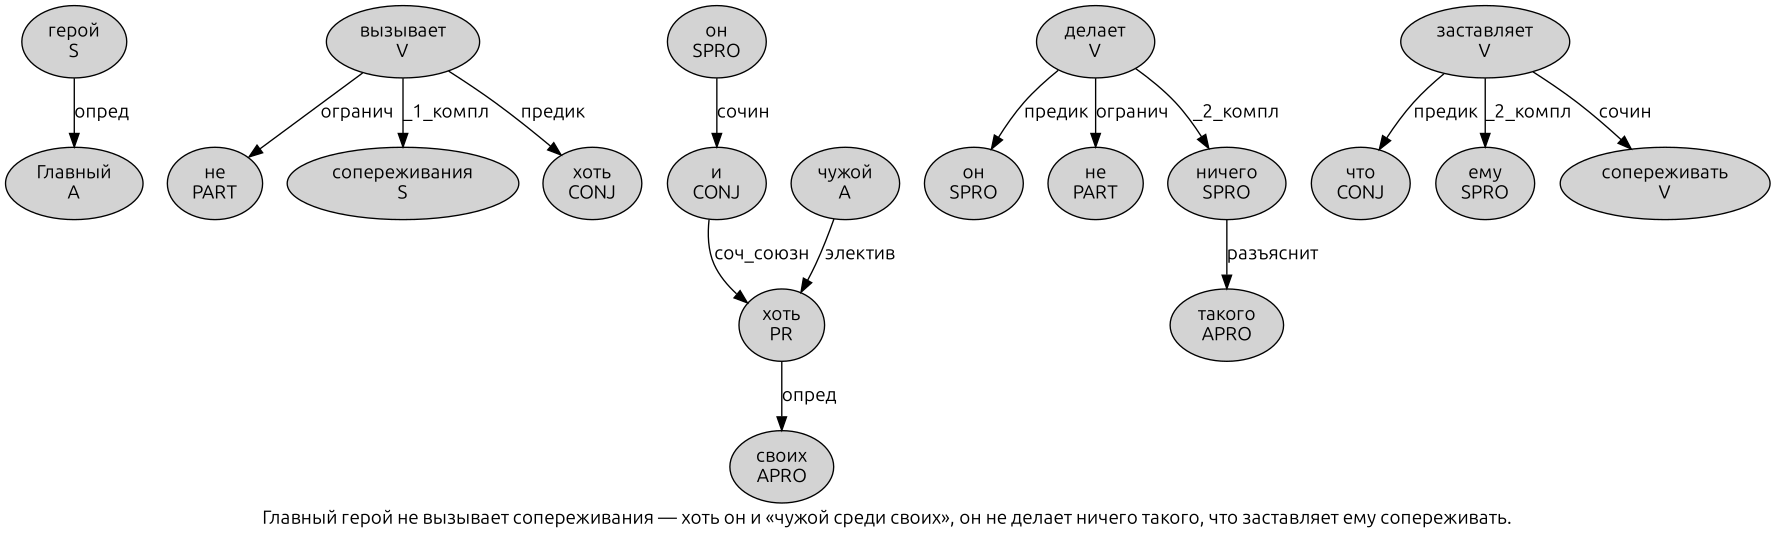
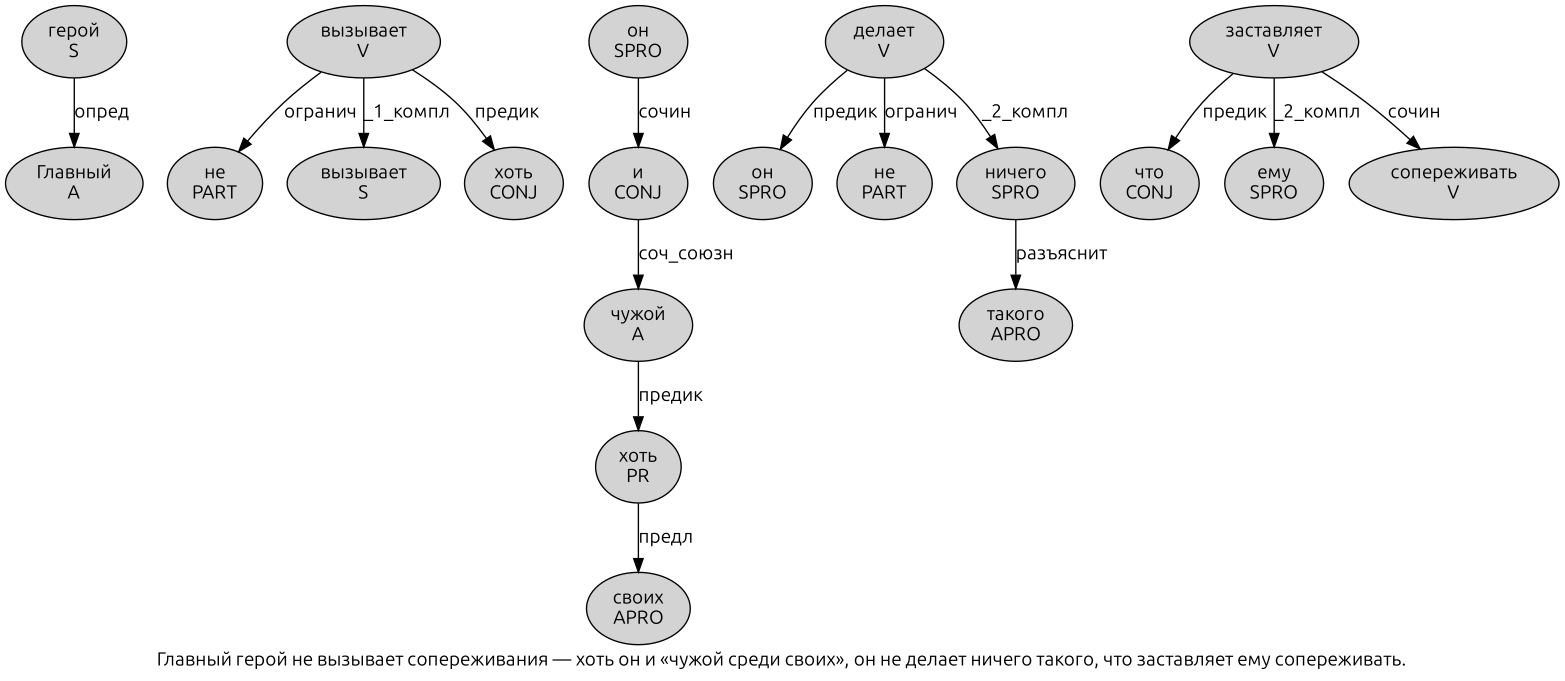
(403, 183) -> (364, 183)
(860, 254) -> (672, 396)
(713, 260) -> (638, 247)
(810, 396) -> (666, 538)
